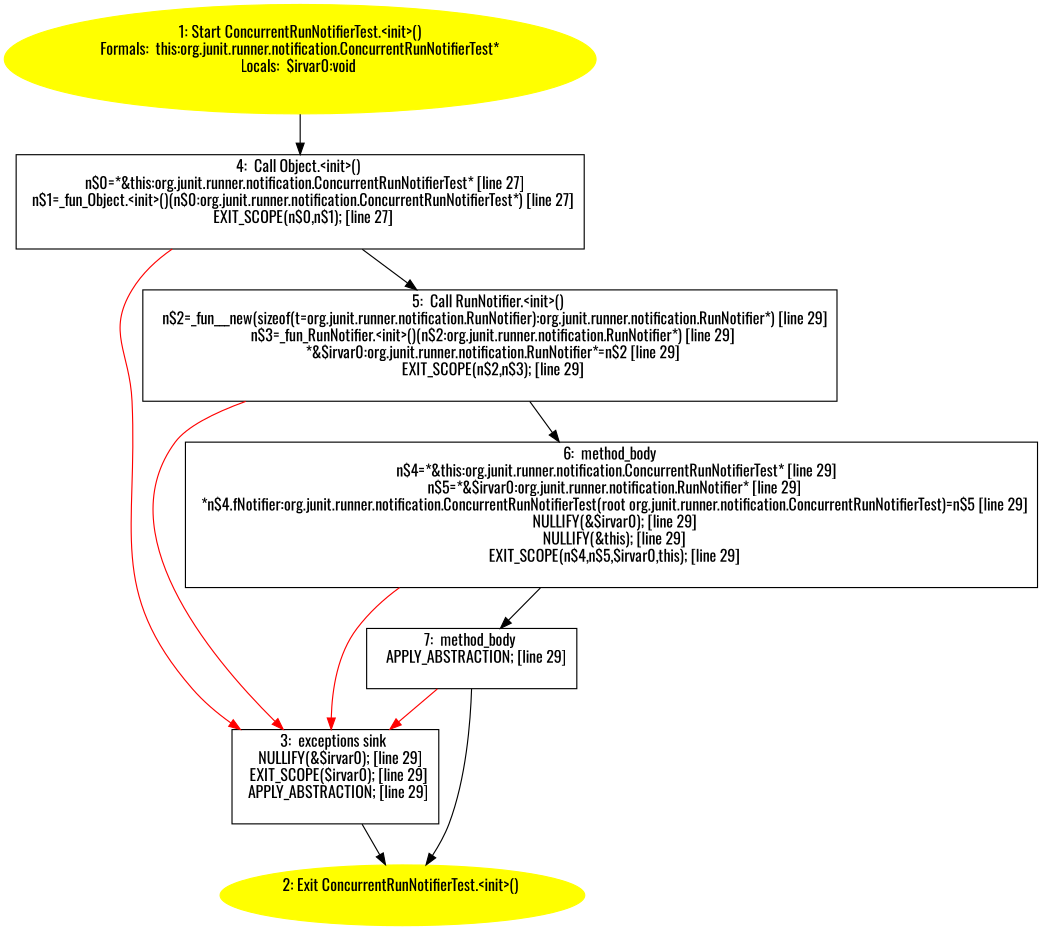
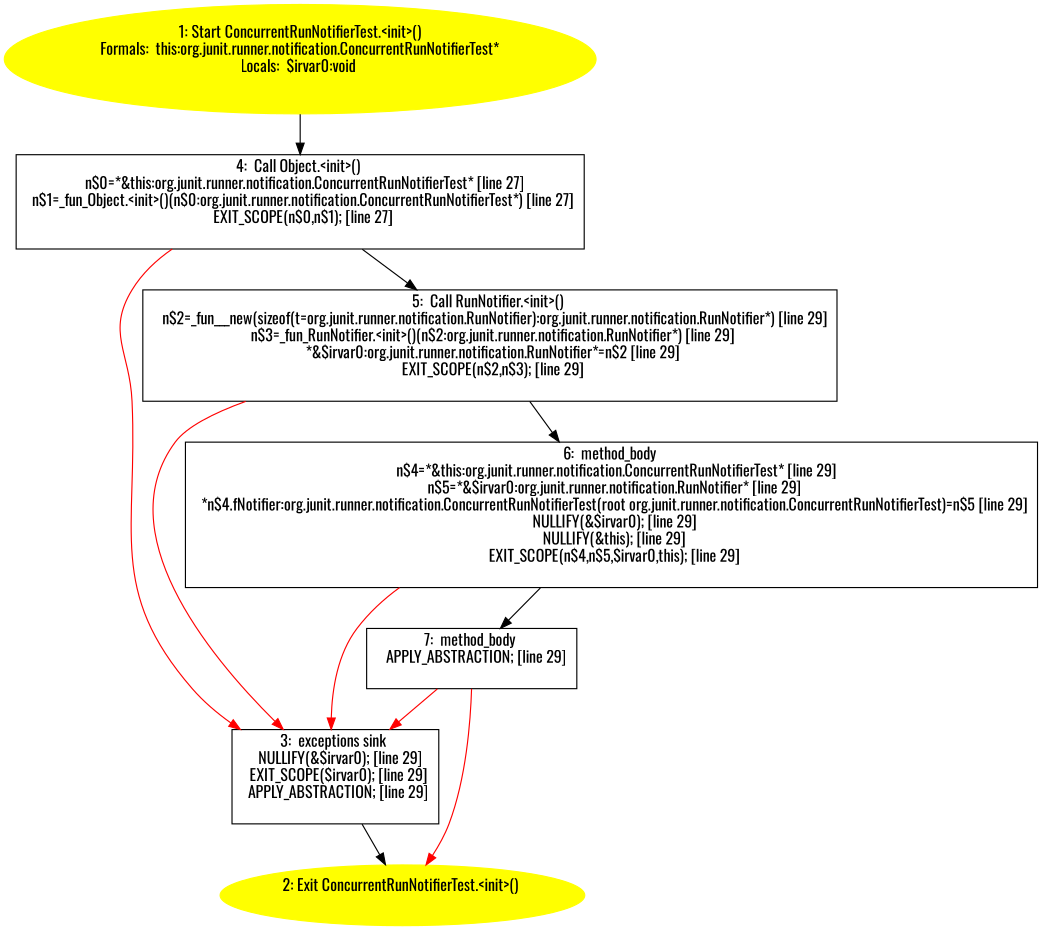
(462, 775) -> (462, 775)
